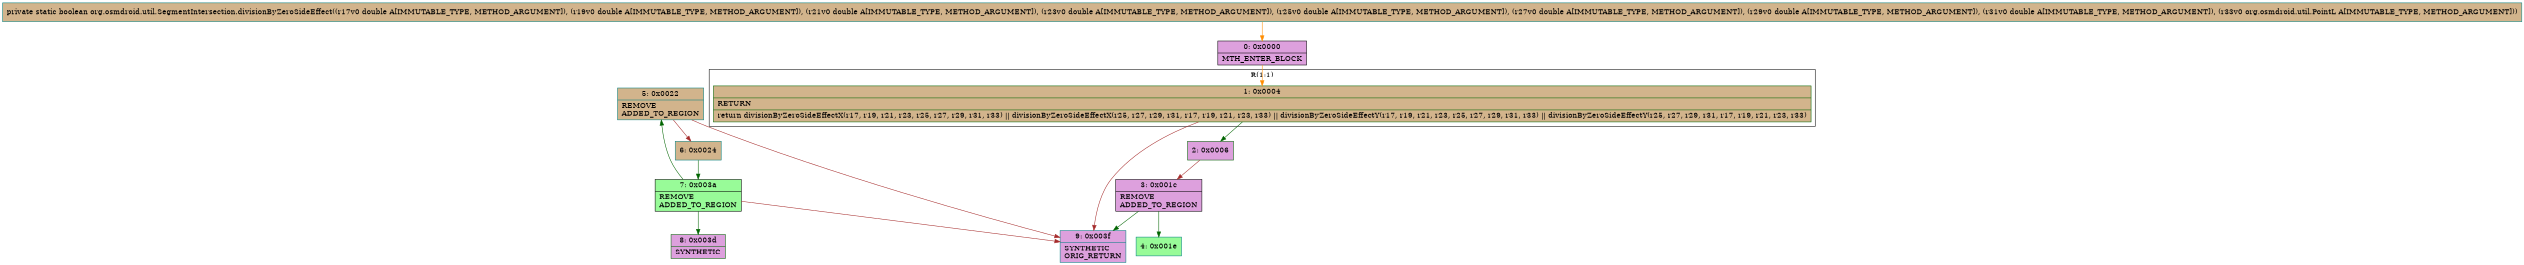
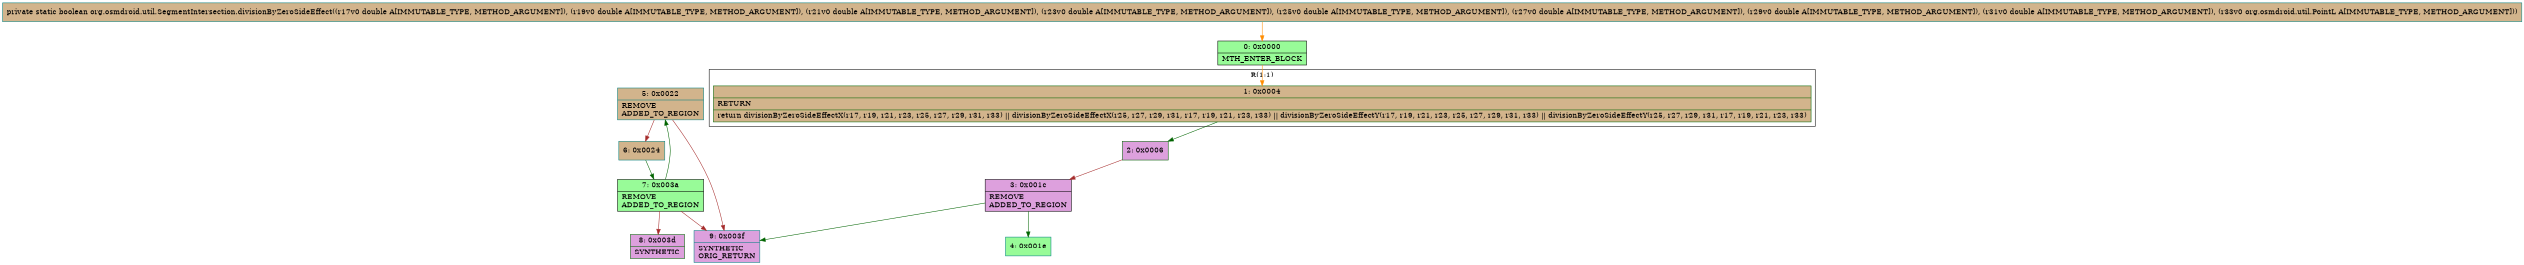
(1262, 53) -> (1262, 53)
(1131, 159) -> none
(698, 220) -> (659, 220)
